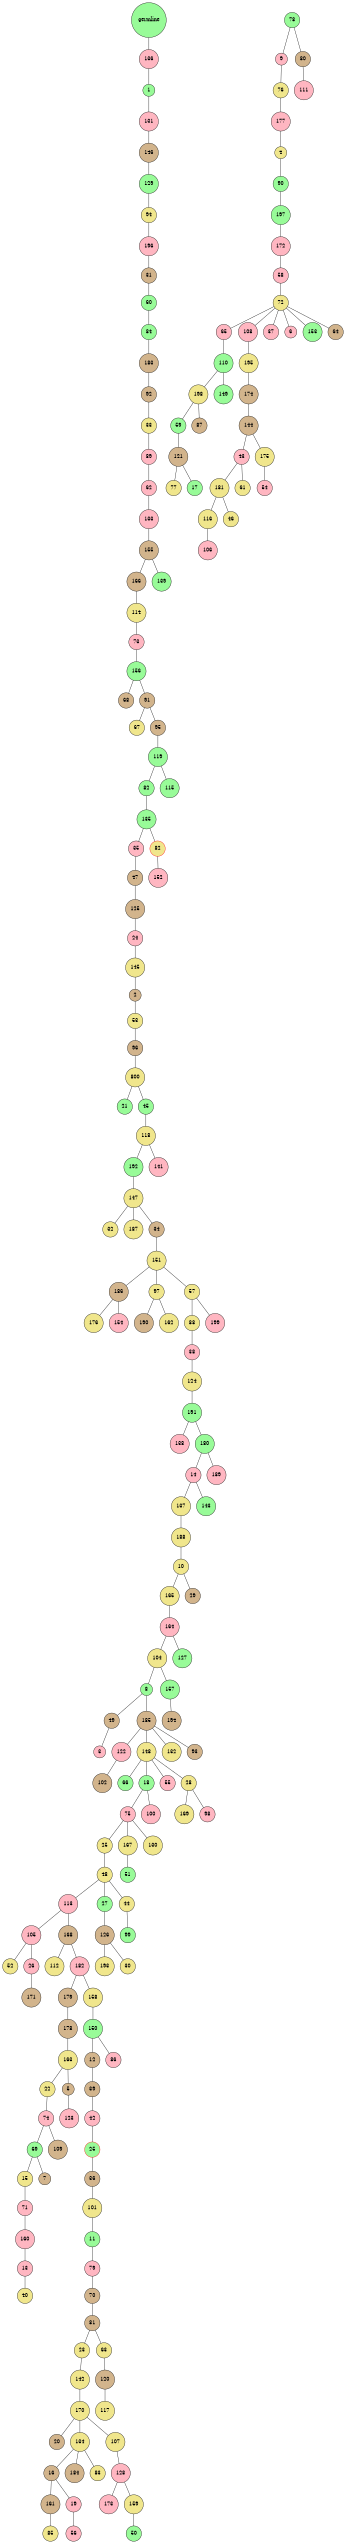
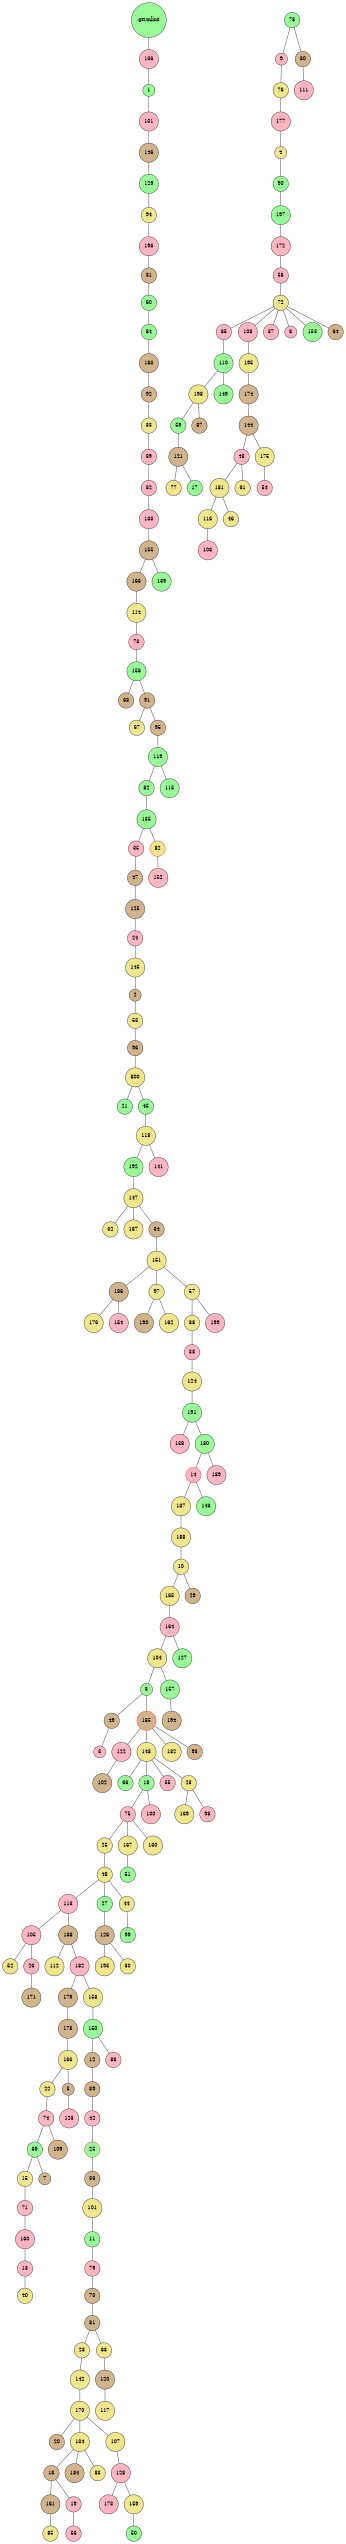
(193, 1475) -> (193, 1475)
(147, 1721) -> (147, 1721)
